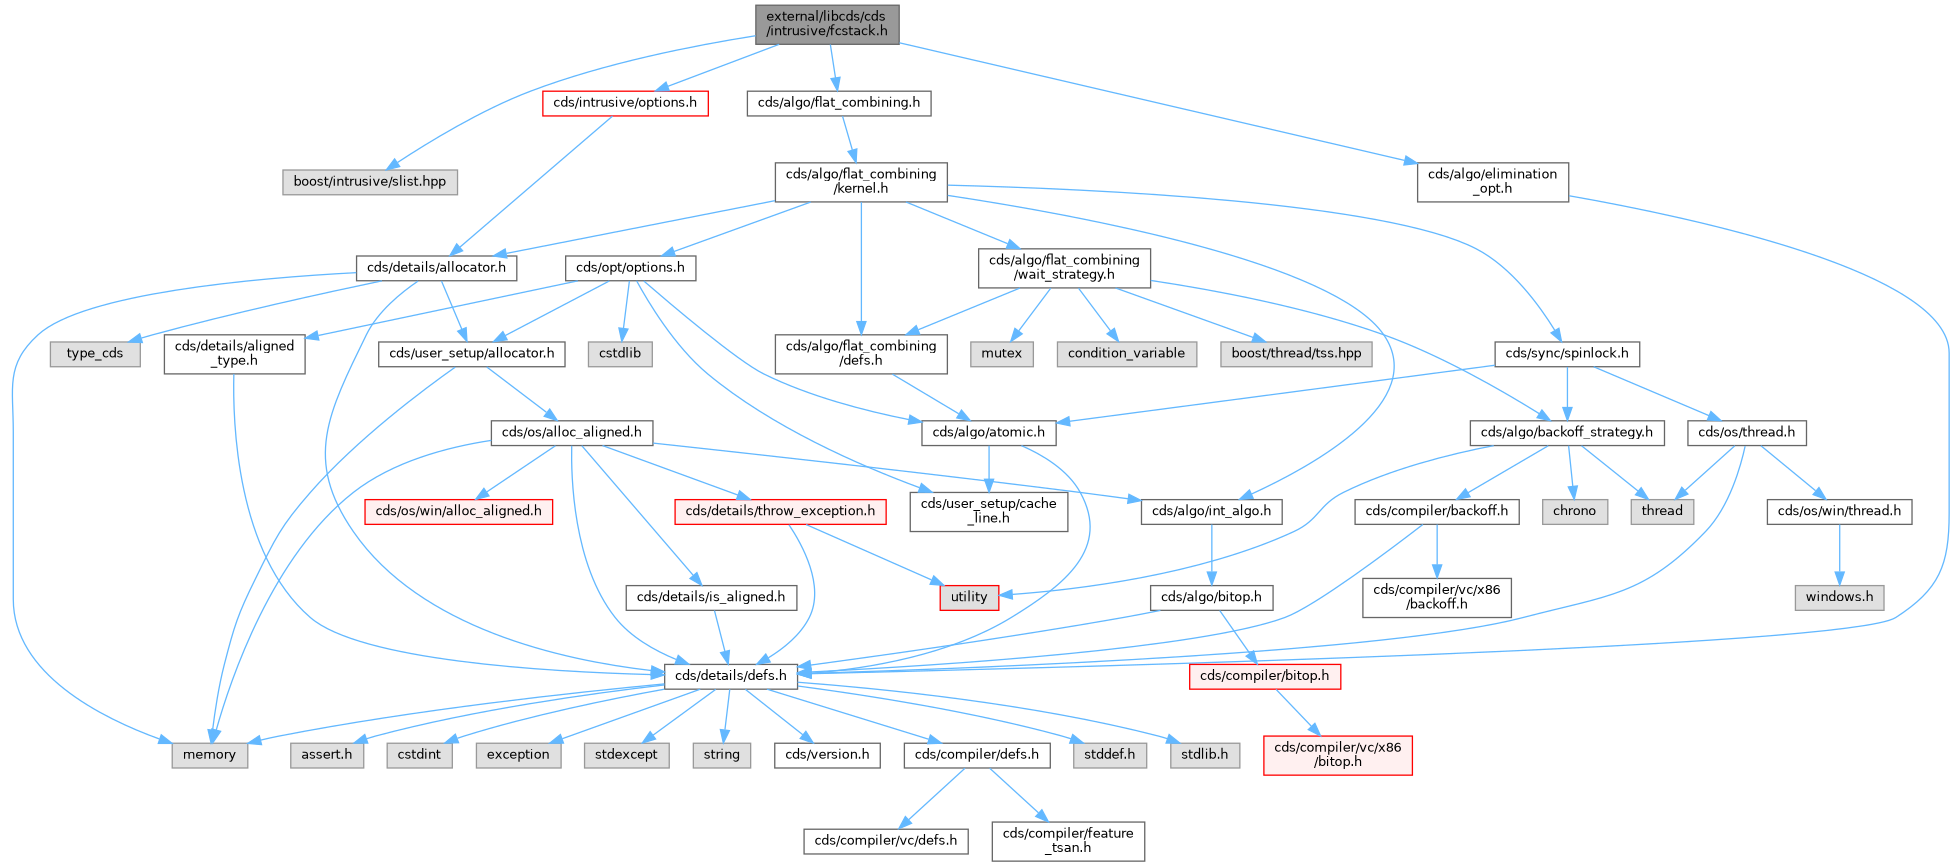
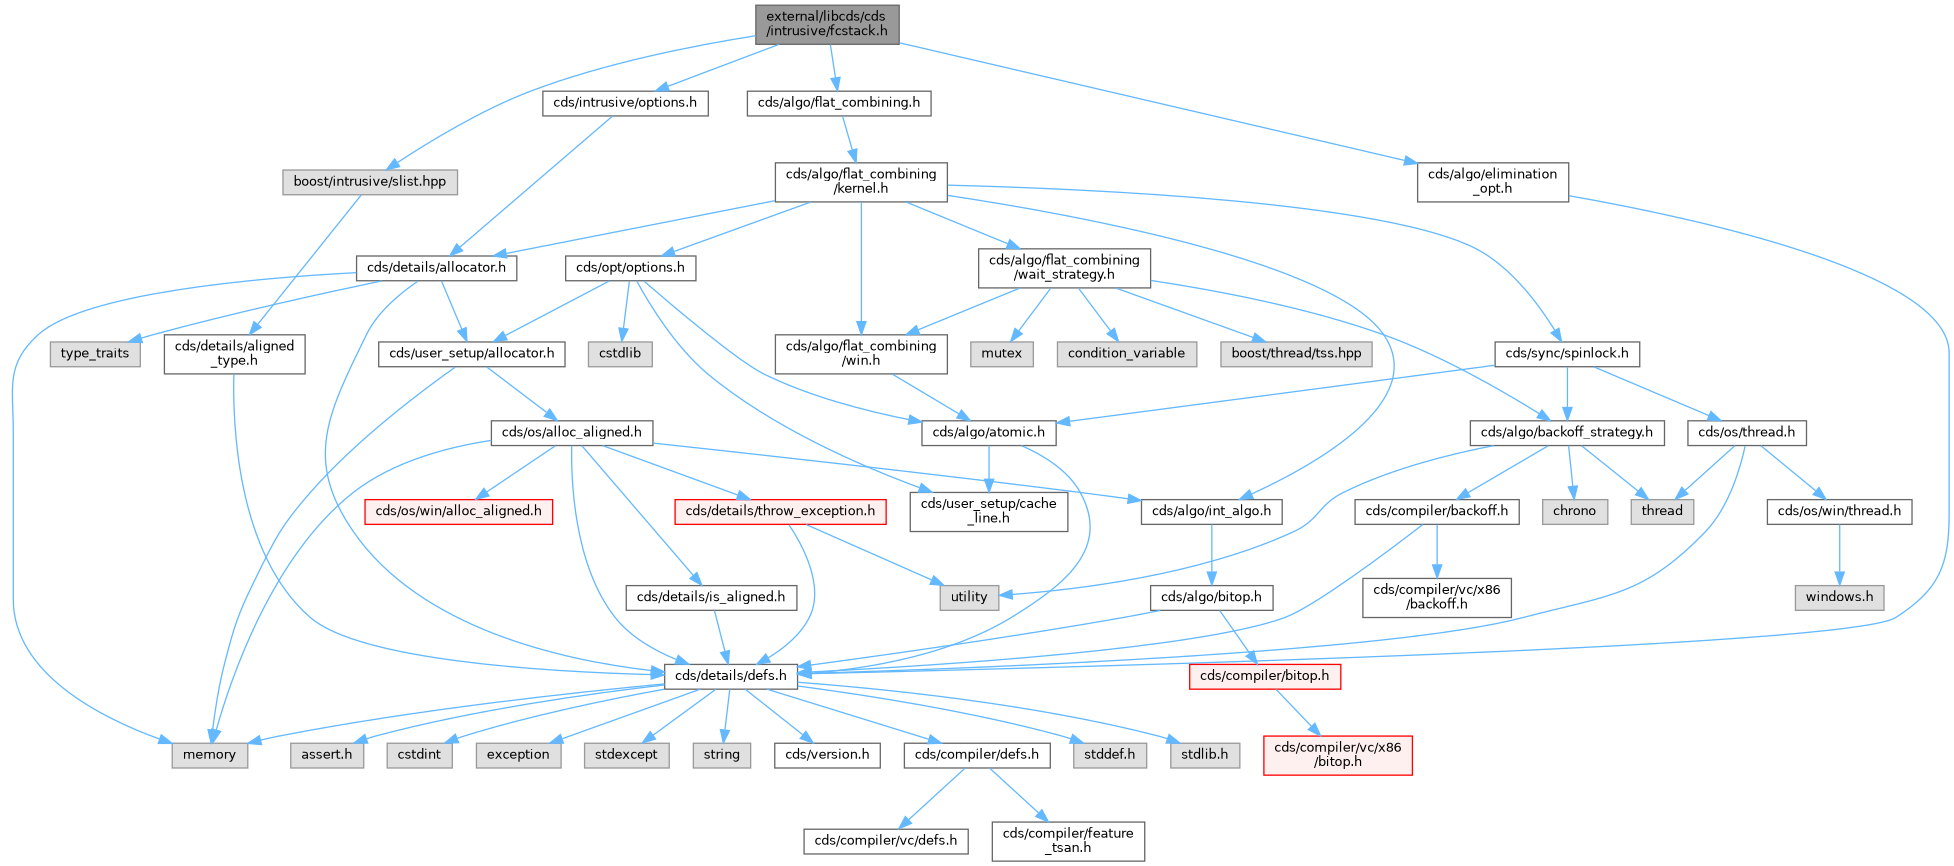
(626, 104) -> (626, 104)
(442, 310) -> (310, 260)
(95, 354) -> (95, 354)
(861, 354) -> (861, 354)
(970, 598) -> (970, 598)
